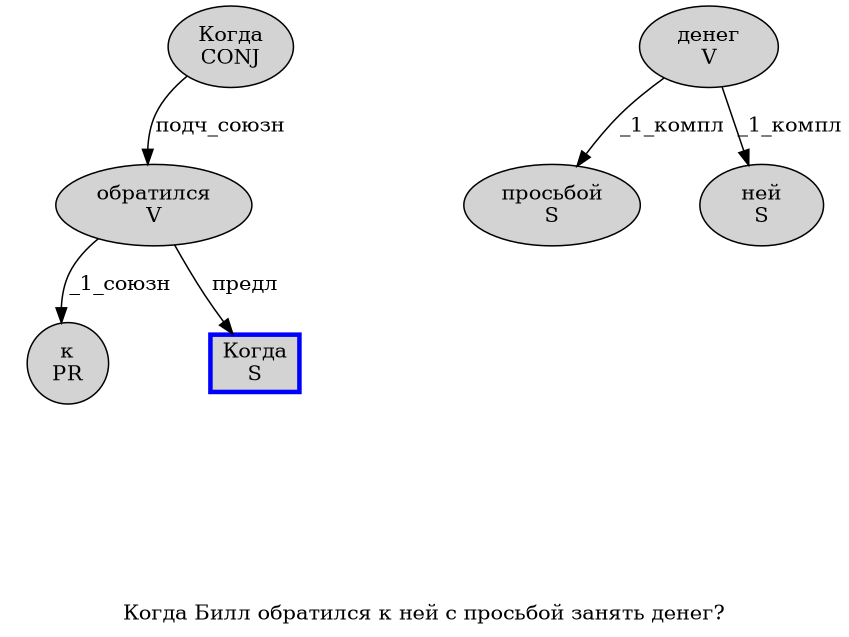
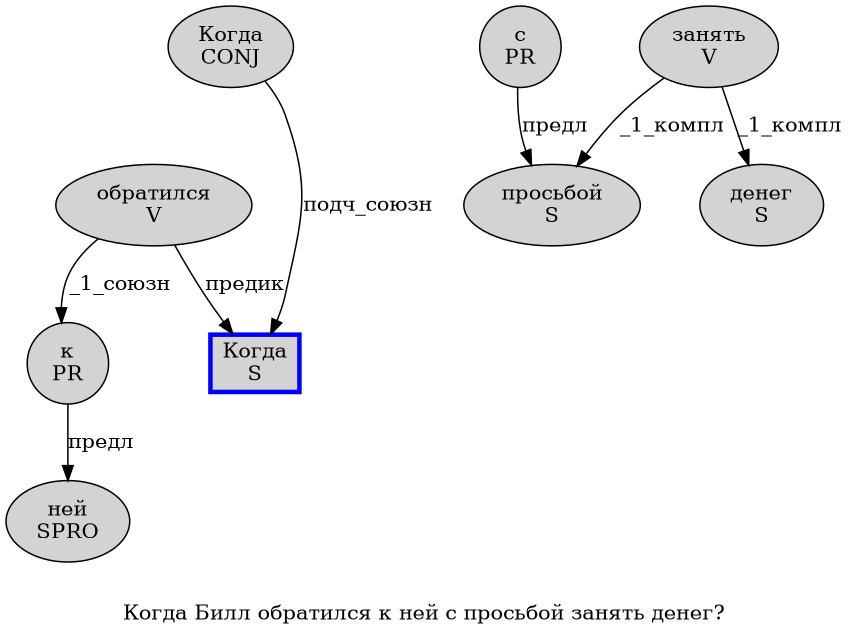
none -> (520, 47)
(709, 47) -> (709, 47)
(159, 108) -> (302, 198)
(762, 205) -> (762, 205)
(245, 284) -> (245, 284)
none -> (68, 521)
